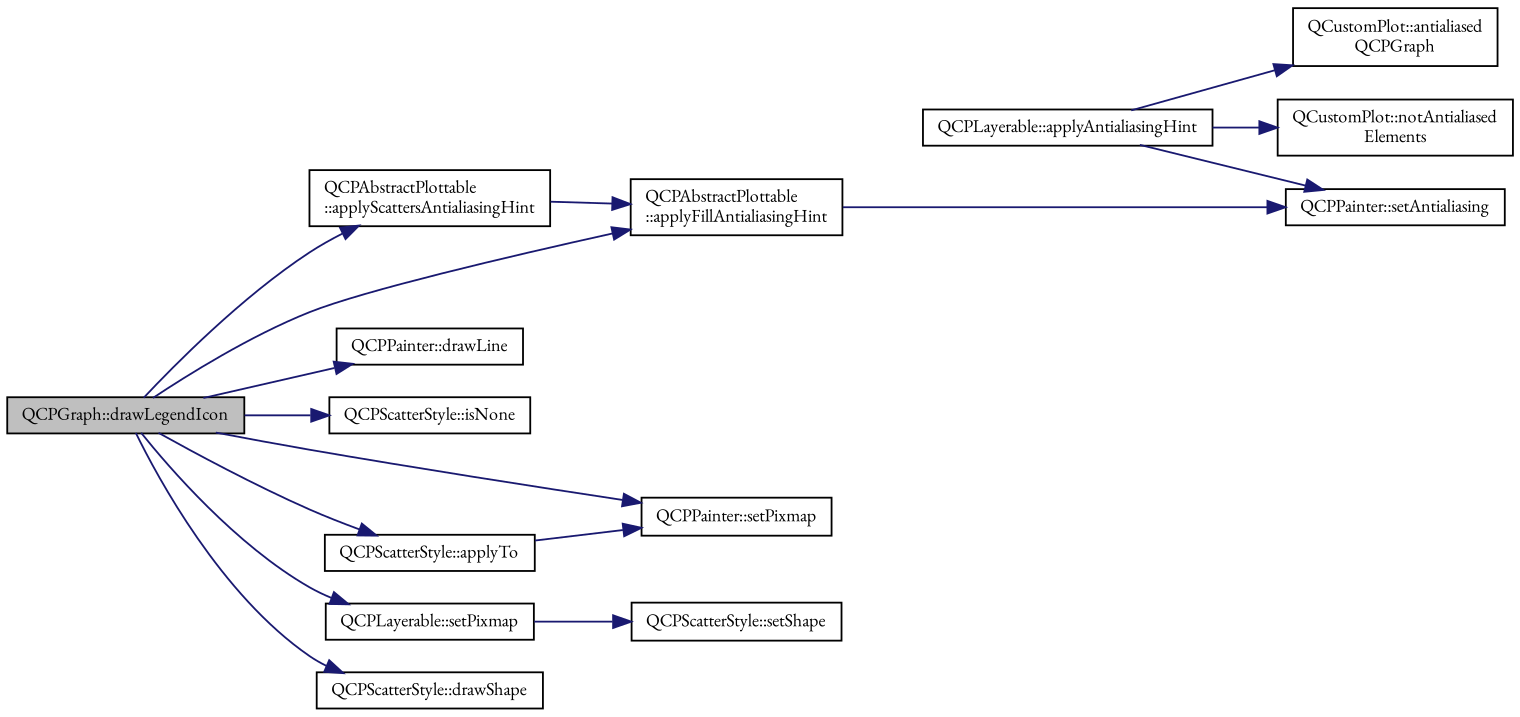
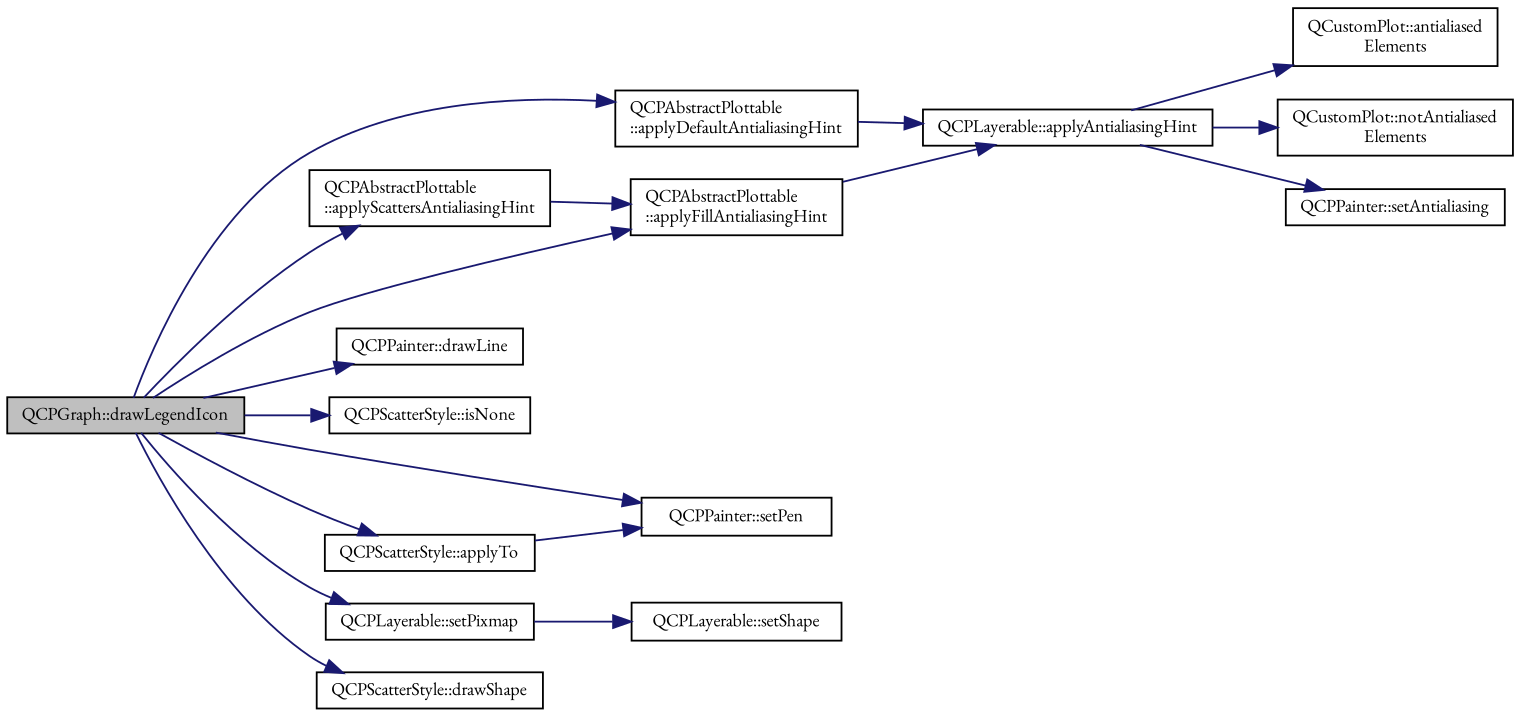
(1395, 37) -> (1395, 37)
none -> (737, 119)
(1055, 207) -> (910, 165)
(737, 517) -> (737, 517)
(737, 622) -> (737, 622)
